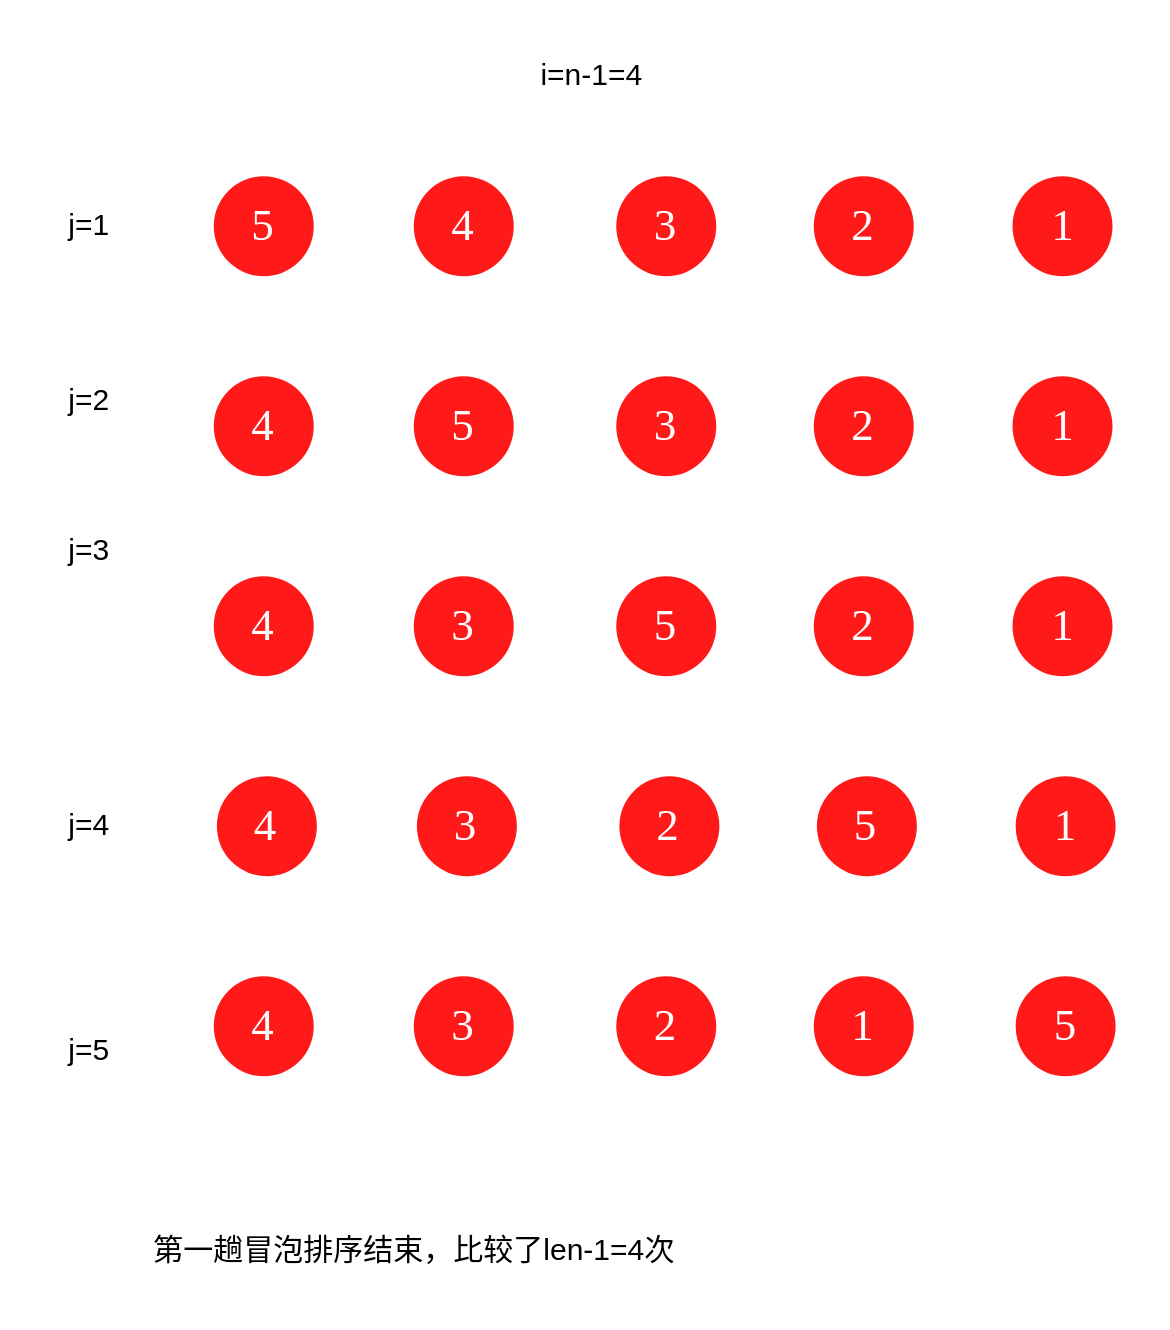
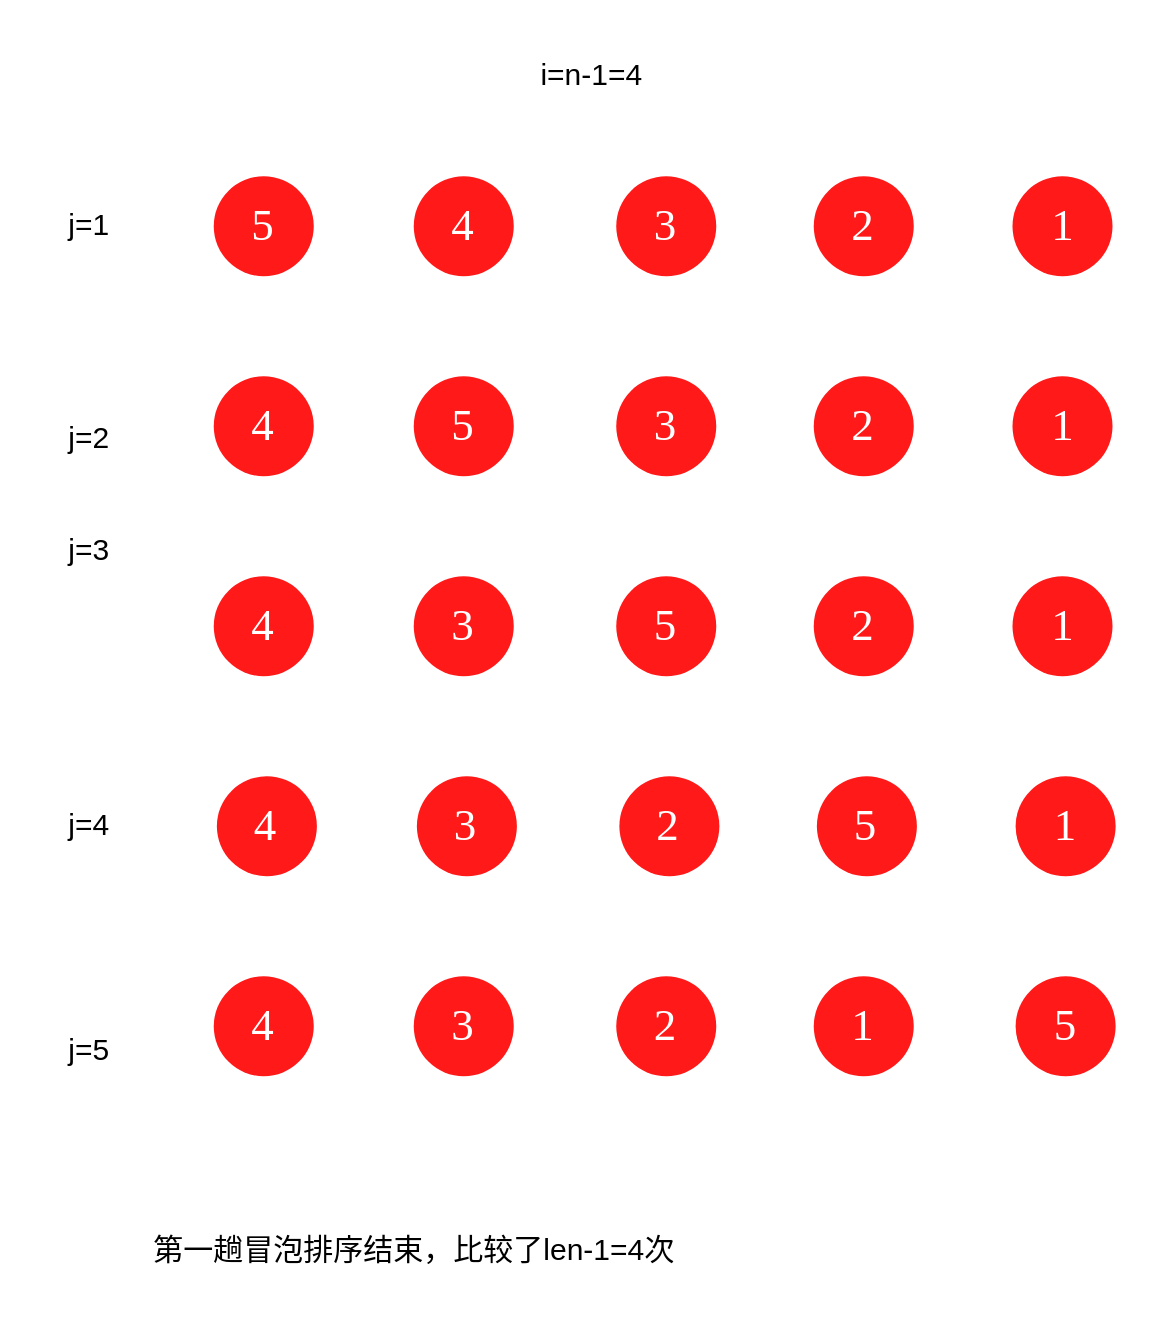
(89, 401) -> (89, 439)
